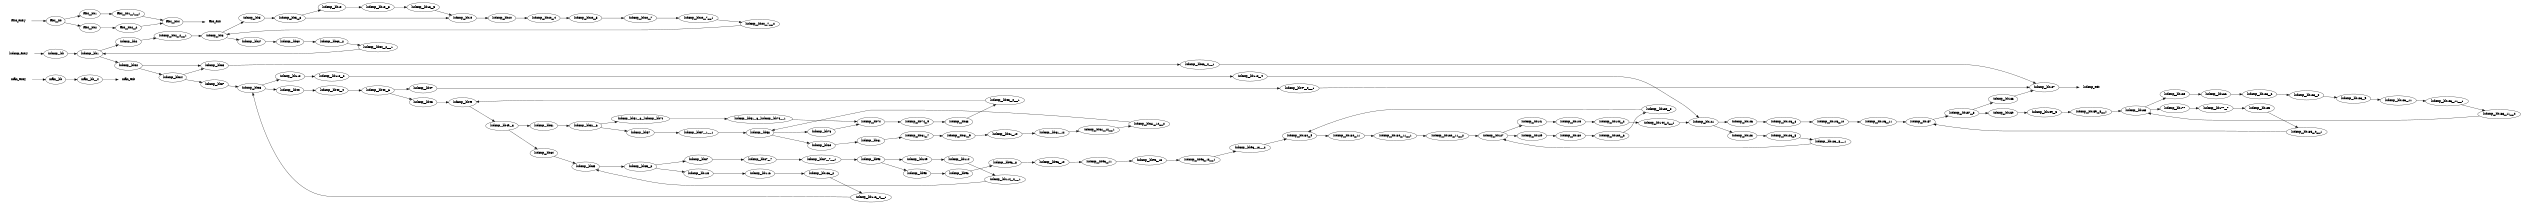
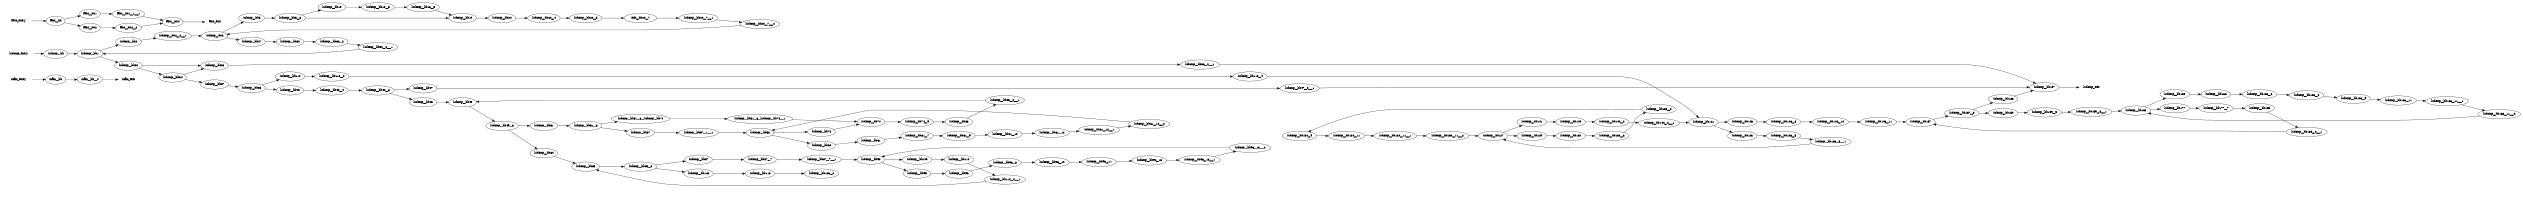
(640, 18) -> (640, 18)
(1274, 142) -> (1057, 148)
(871, 197) -> none
